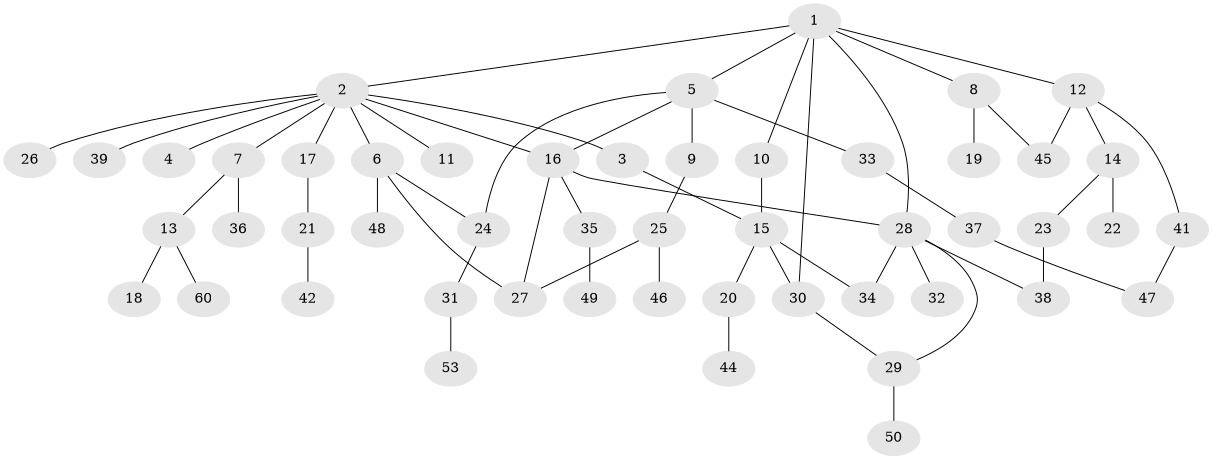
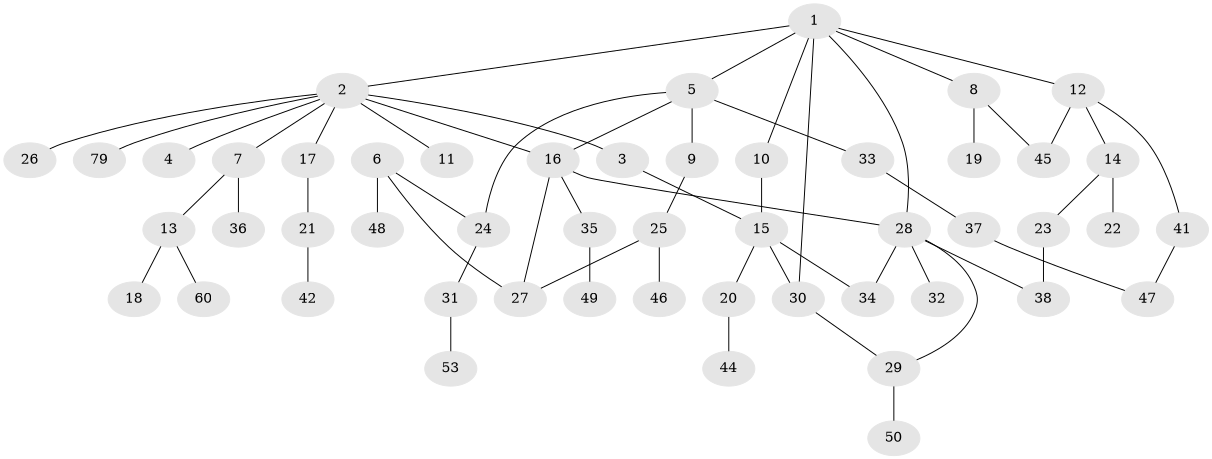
(360, 126) -> none
(99, 160) -> (99, 160)
